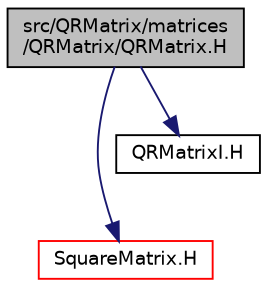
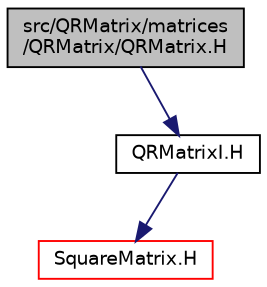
(98, 145) -> (162, 199)
